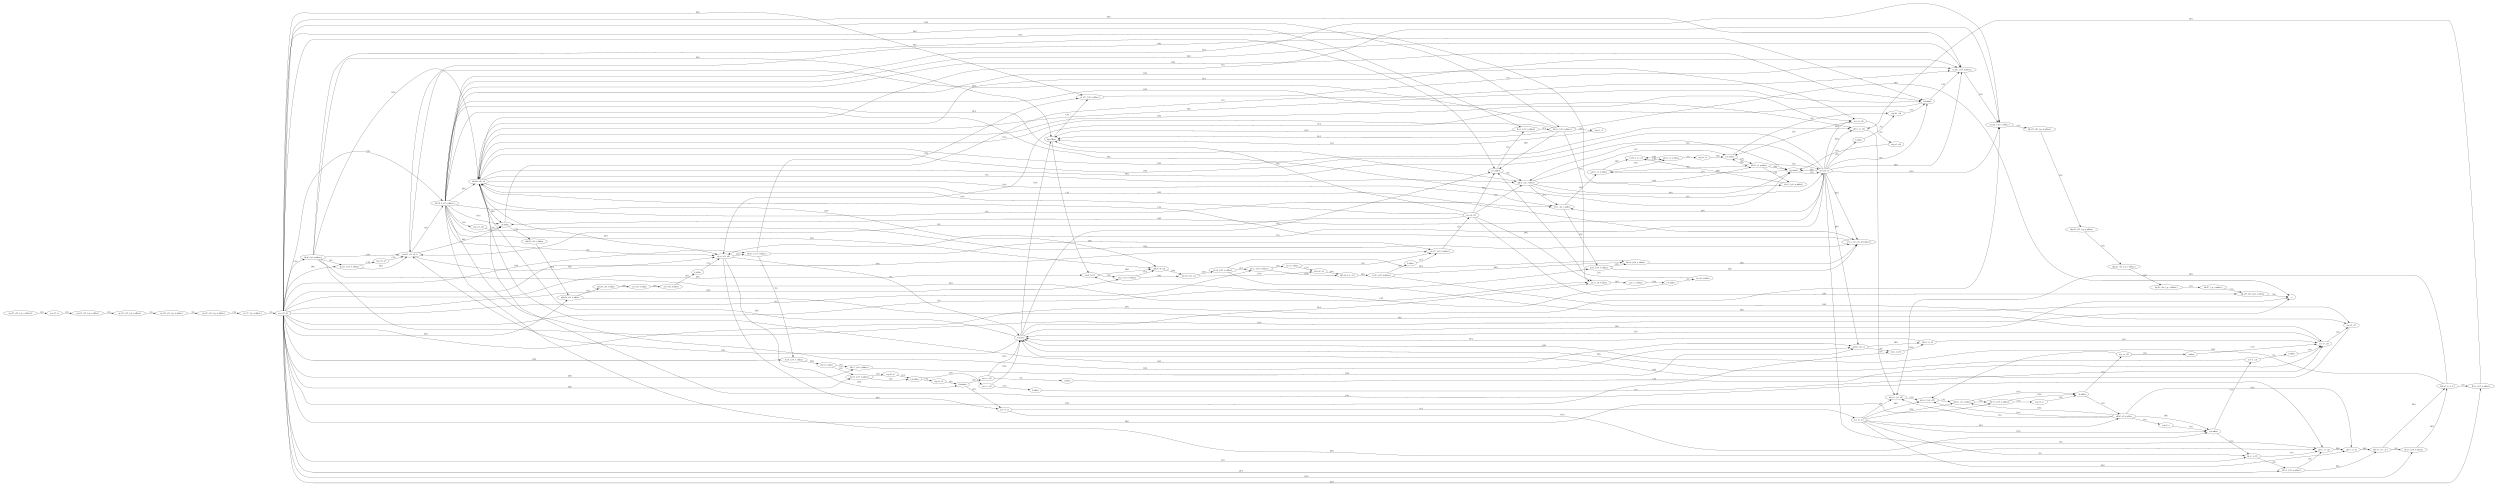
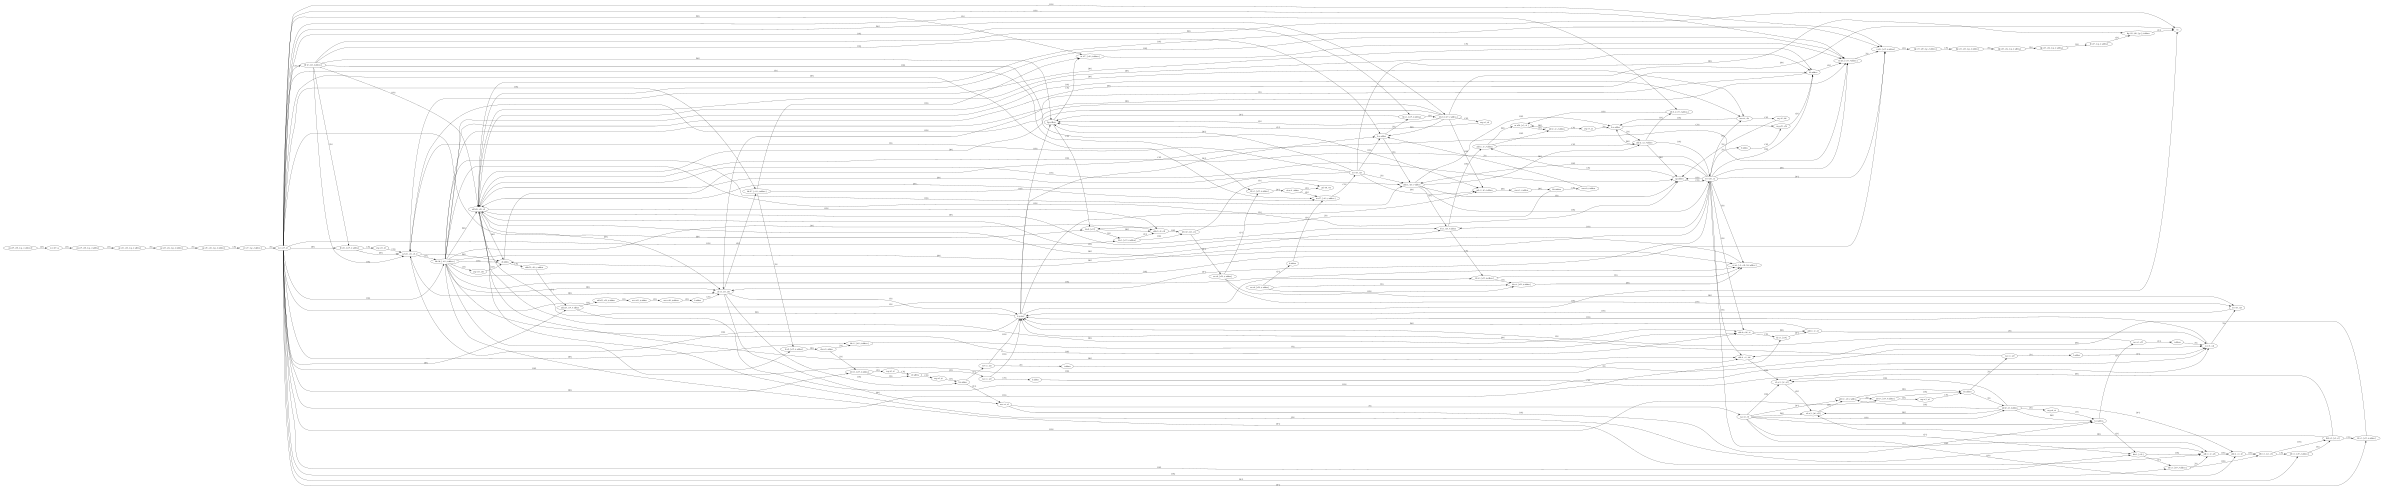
(1347, 275) -> none
